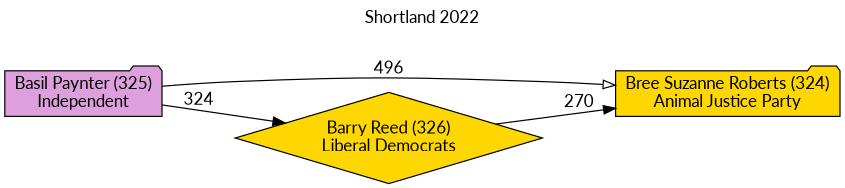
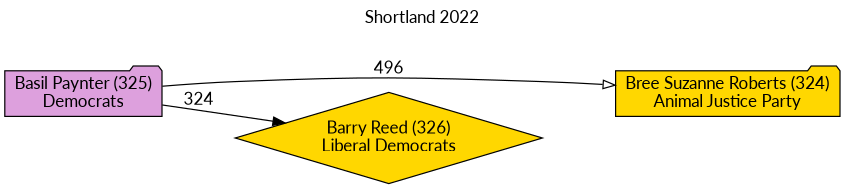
(83, 94) -> (83, 94)
(550, 117) -> none
